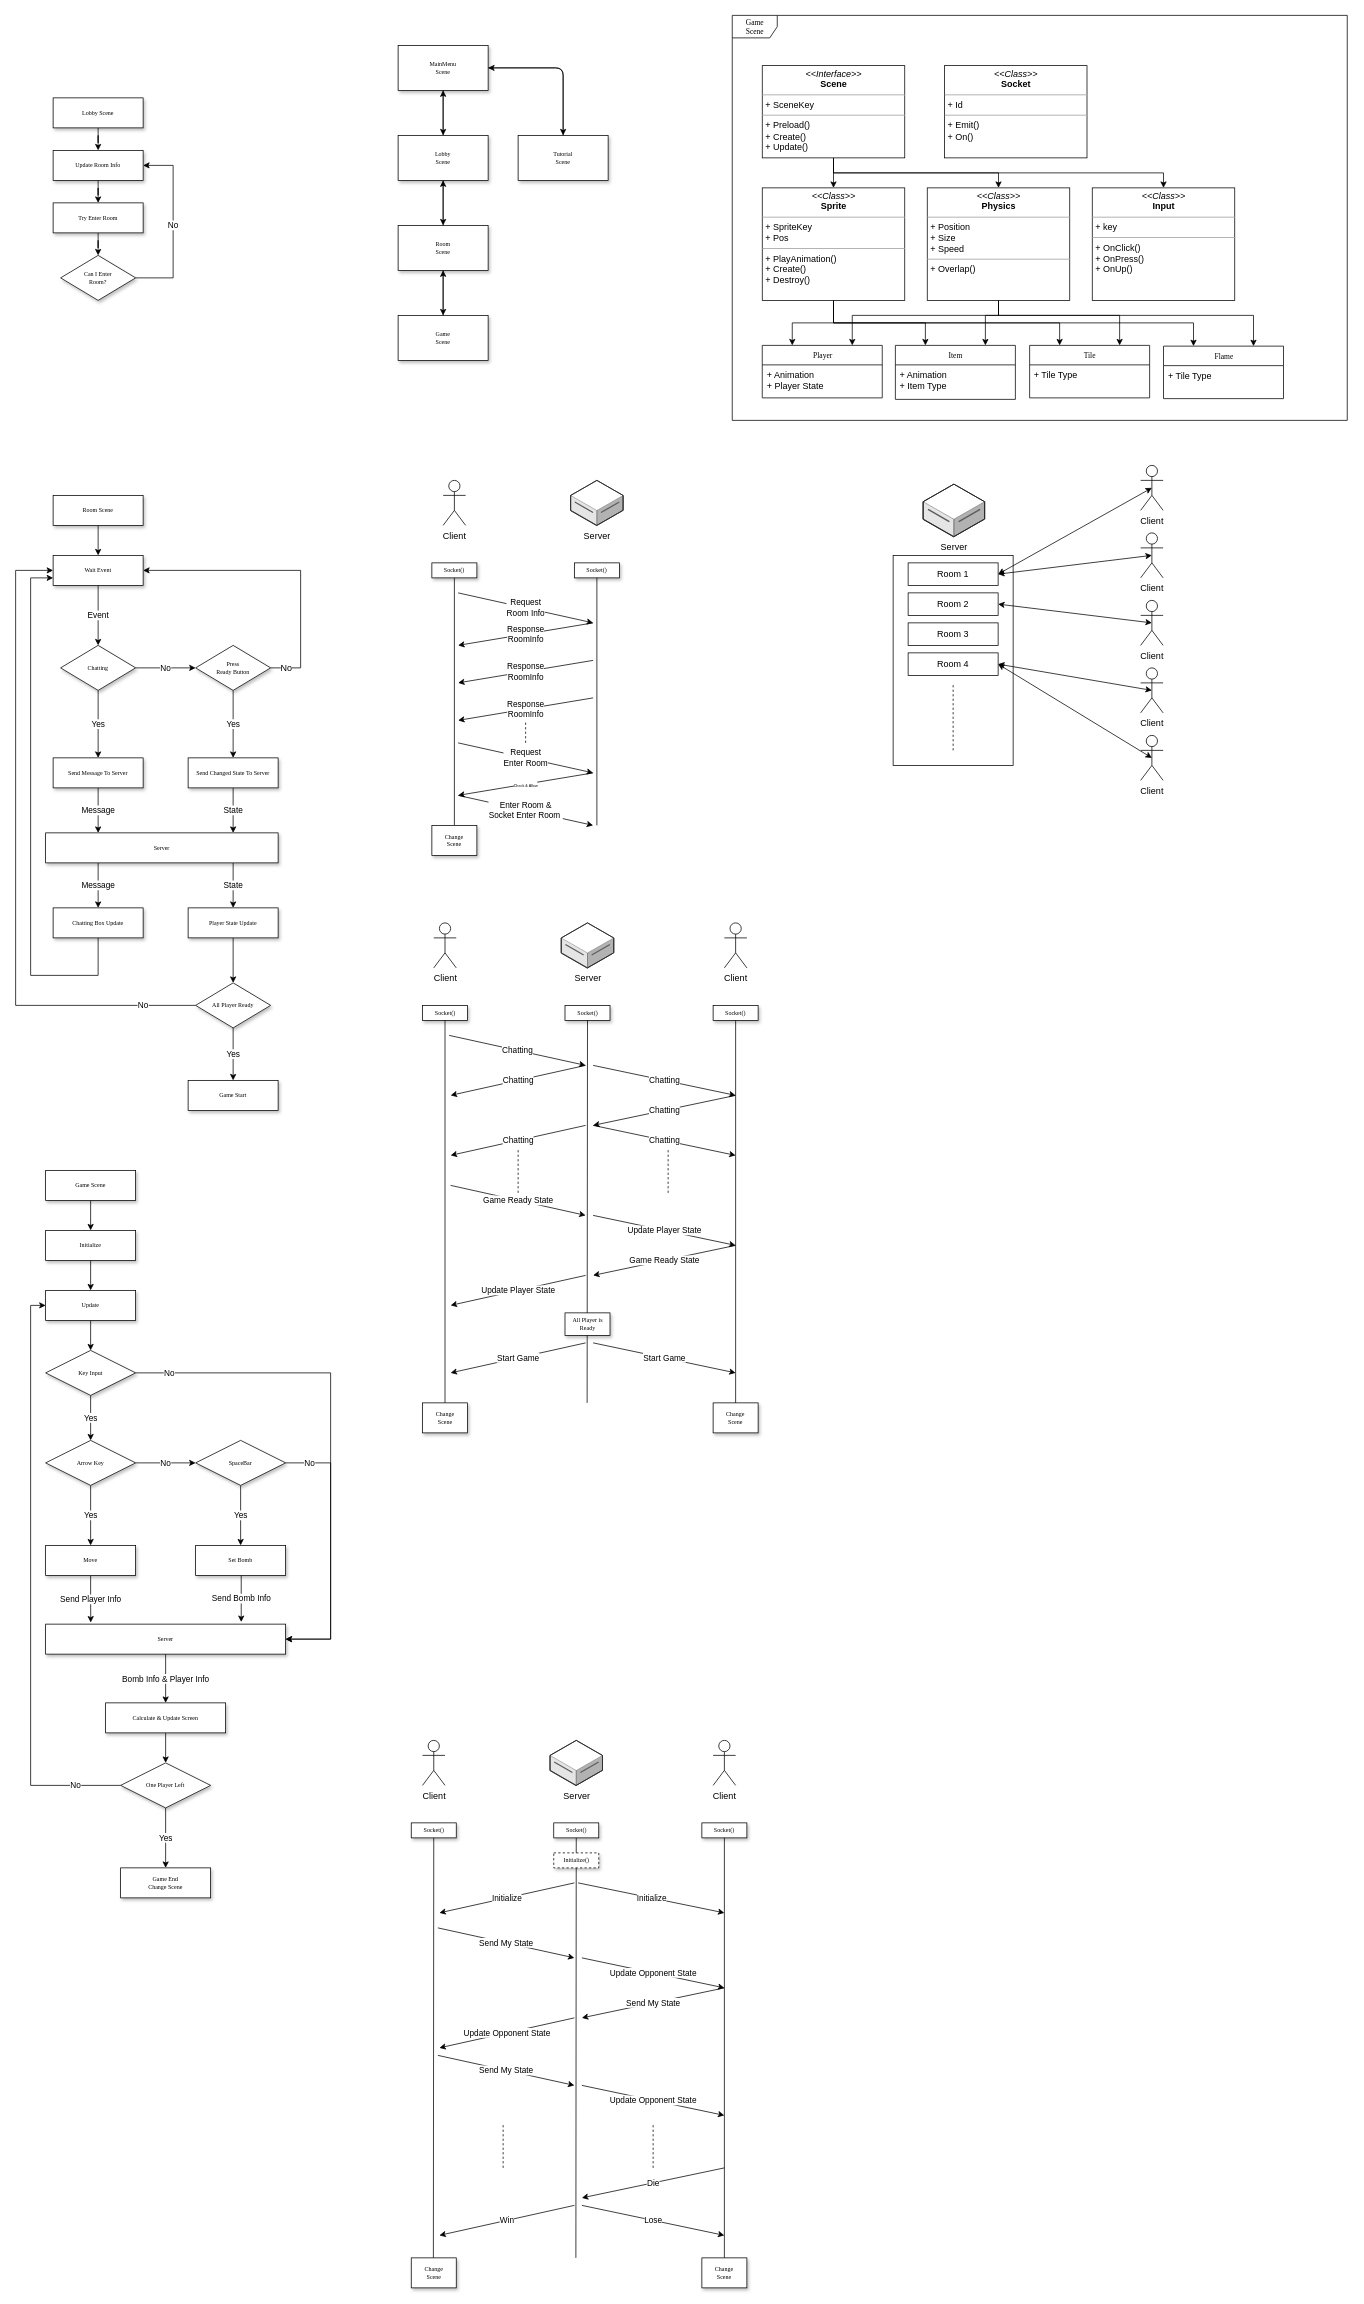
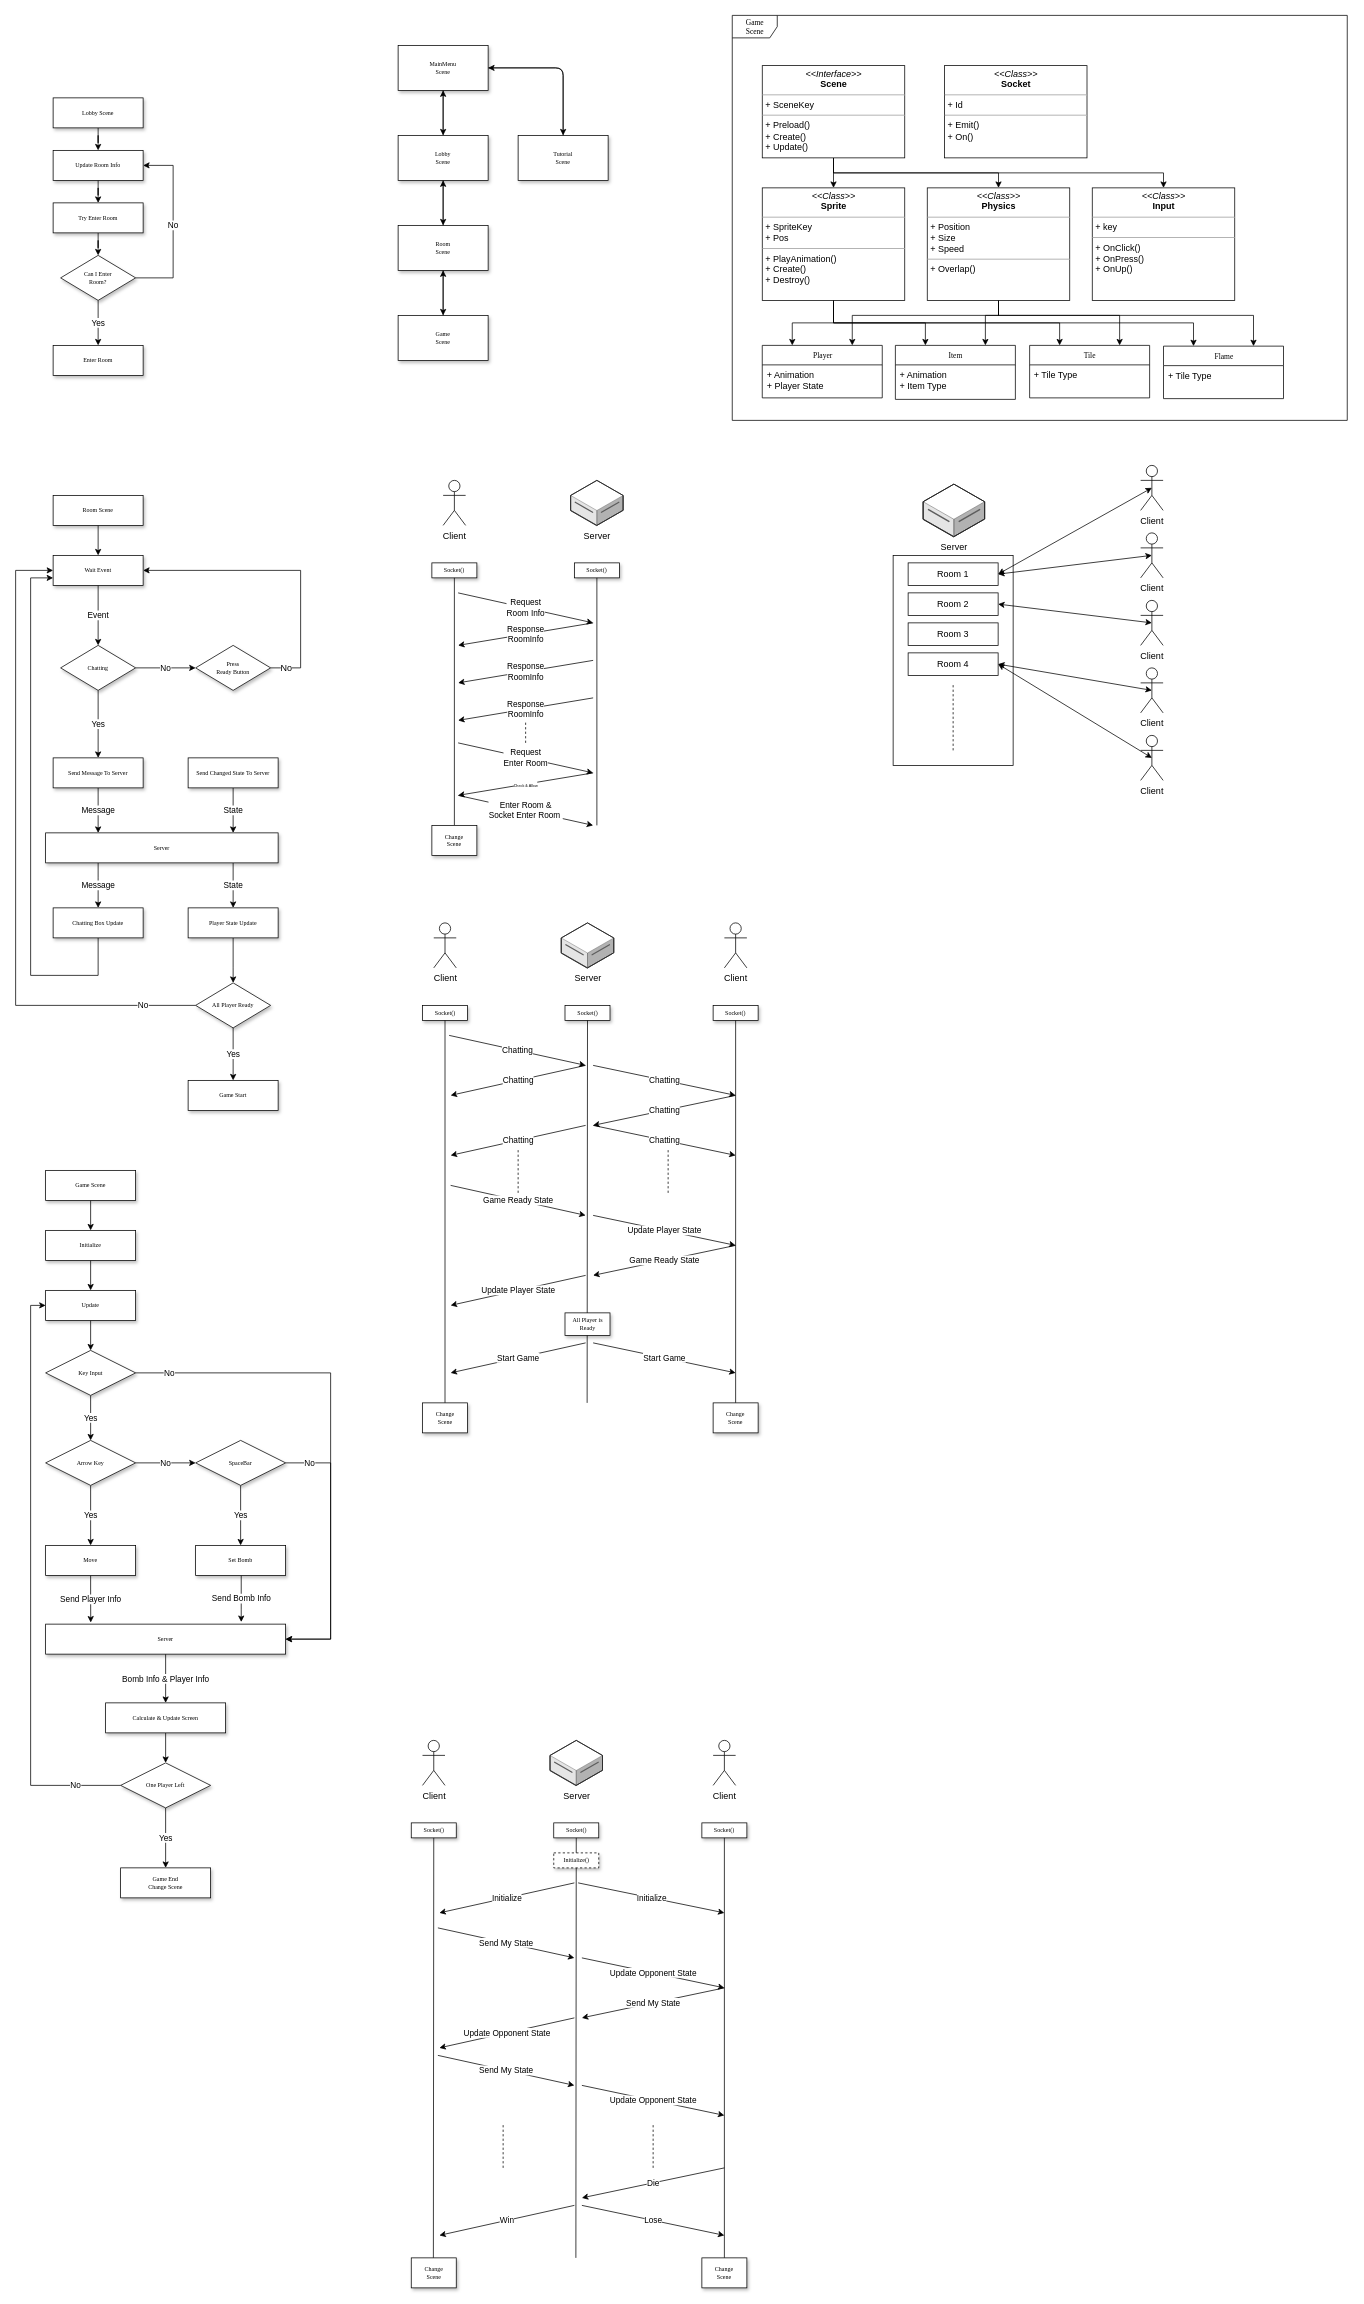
none -> (98, 322)
none -> (98, 360)
(233, 723) -> none
